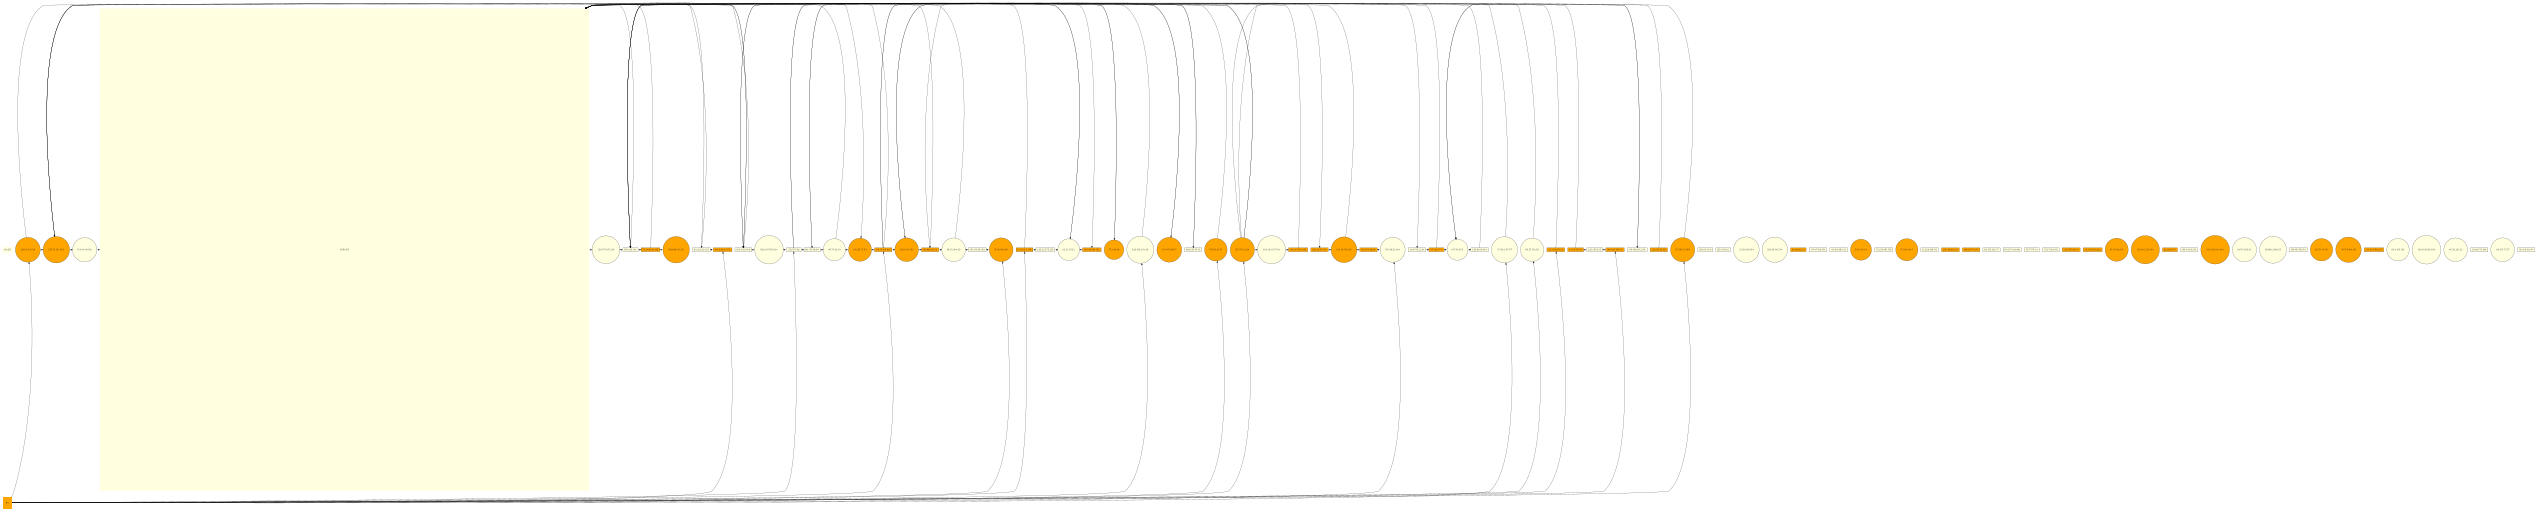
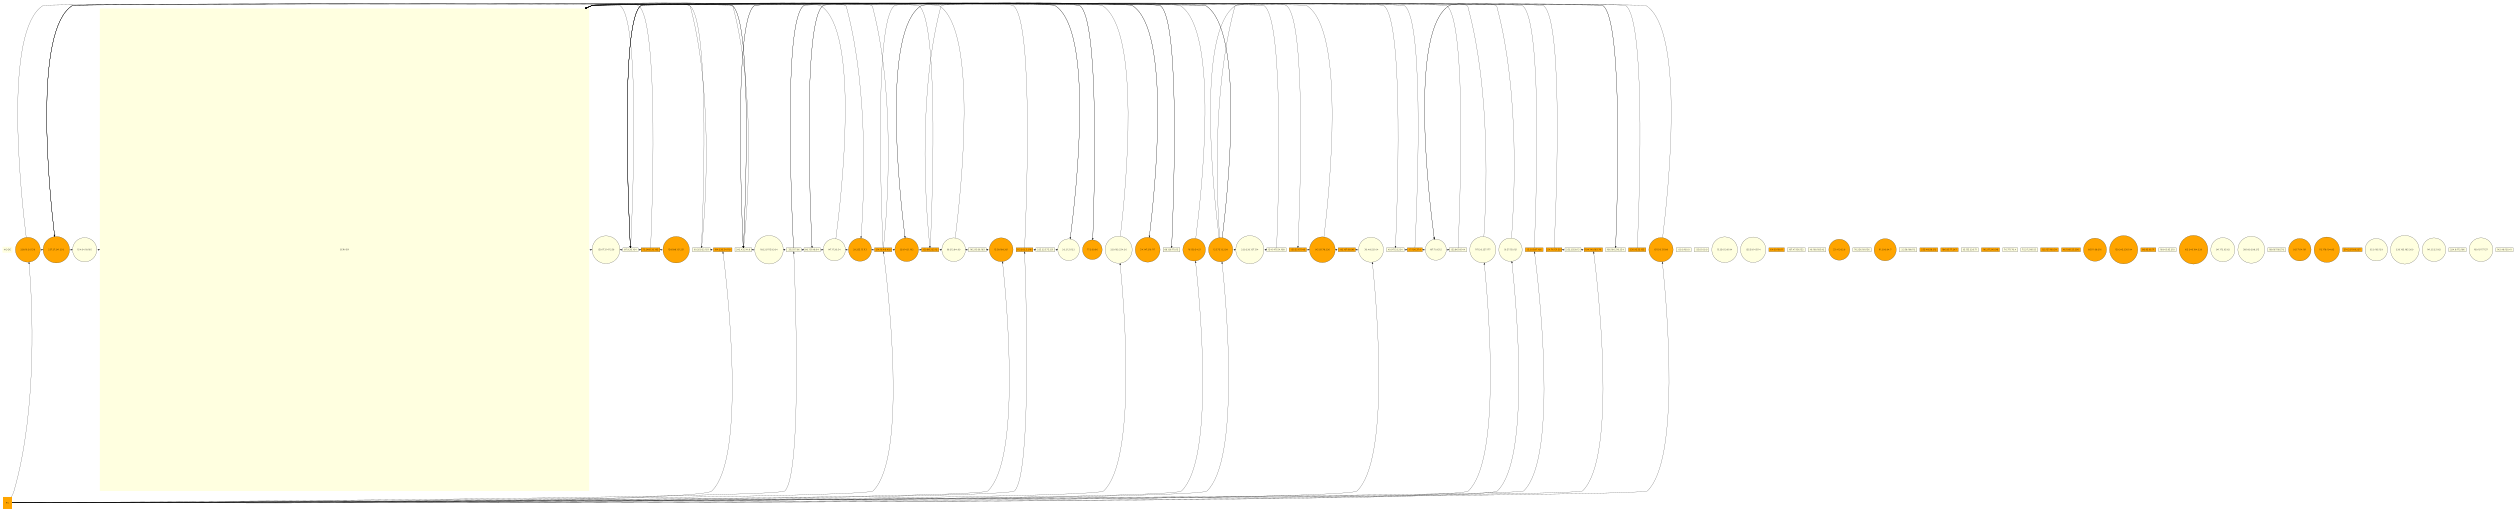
(1092, 250) -> none
(1298, 250) -> (1276, 250)
(2012, 250) -> (1990, 250)
